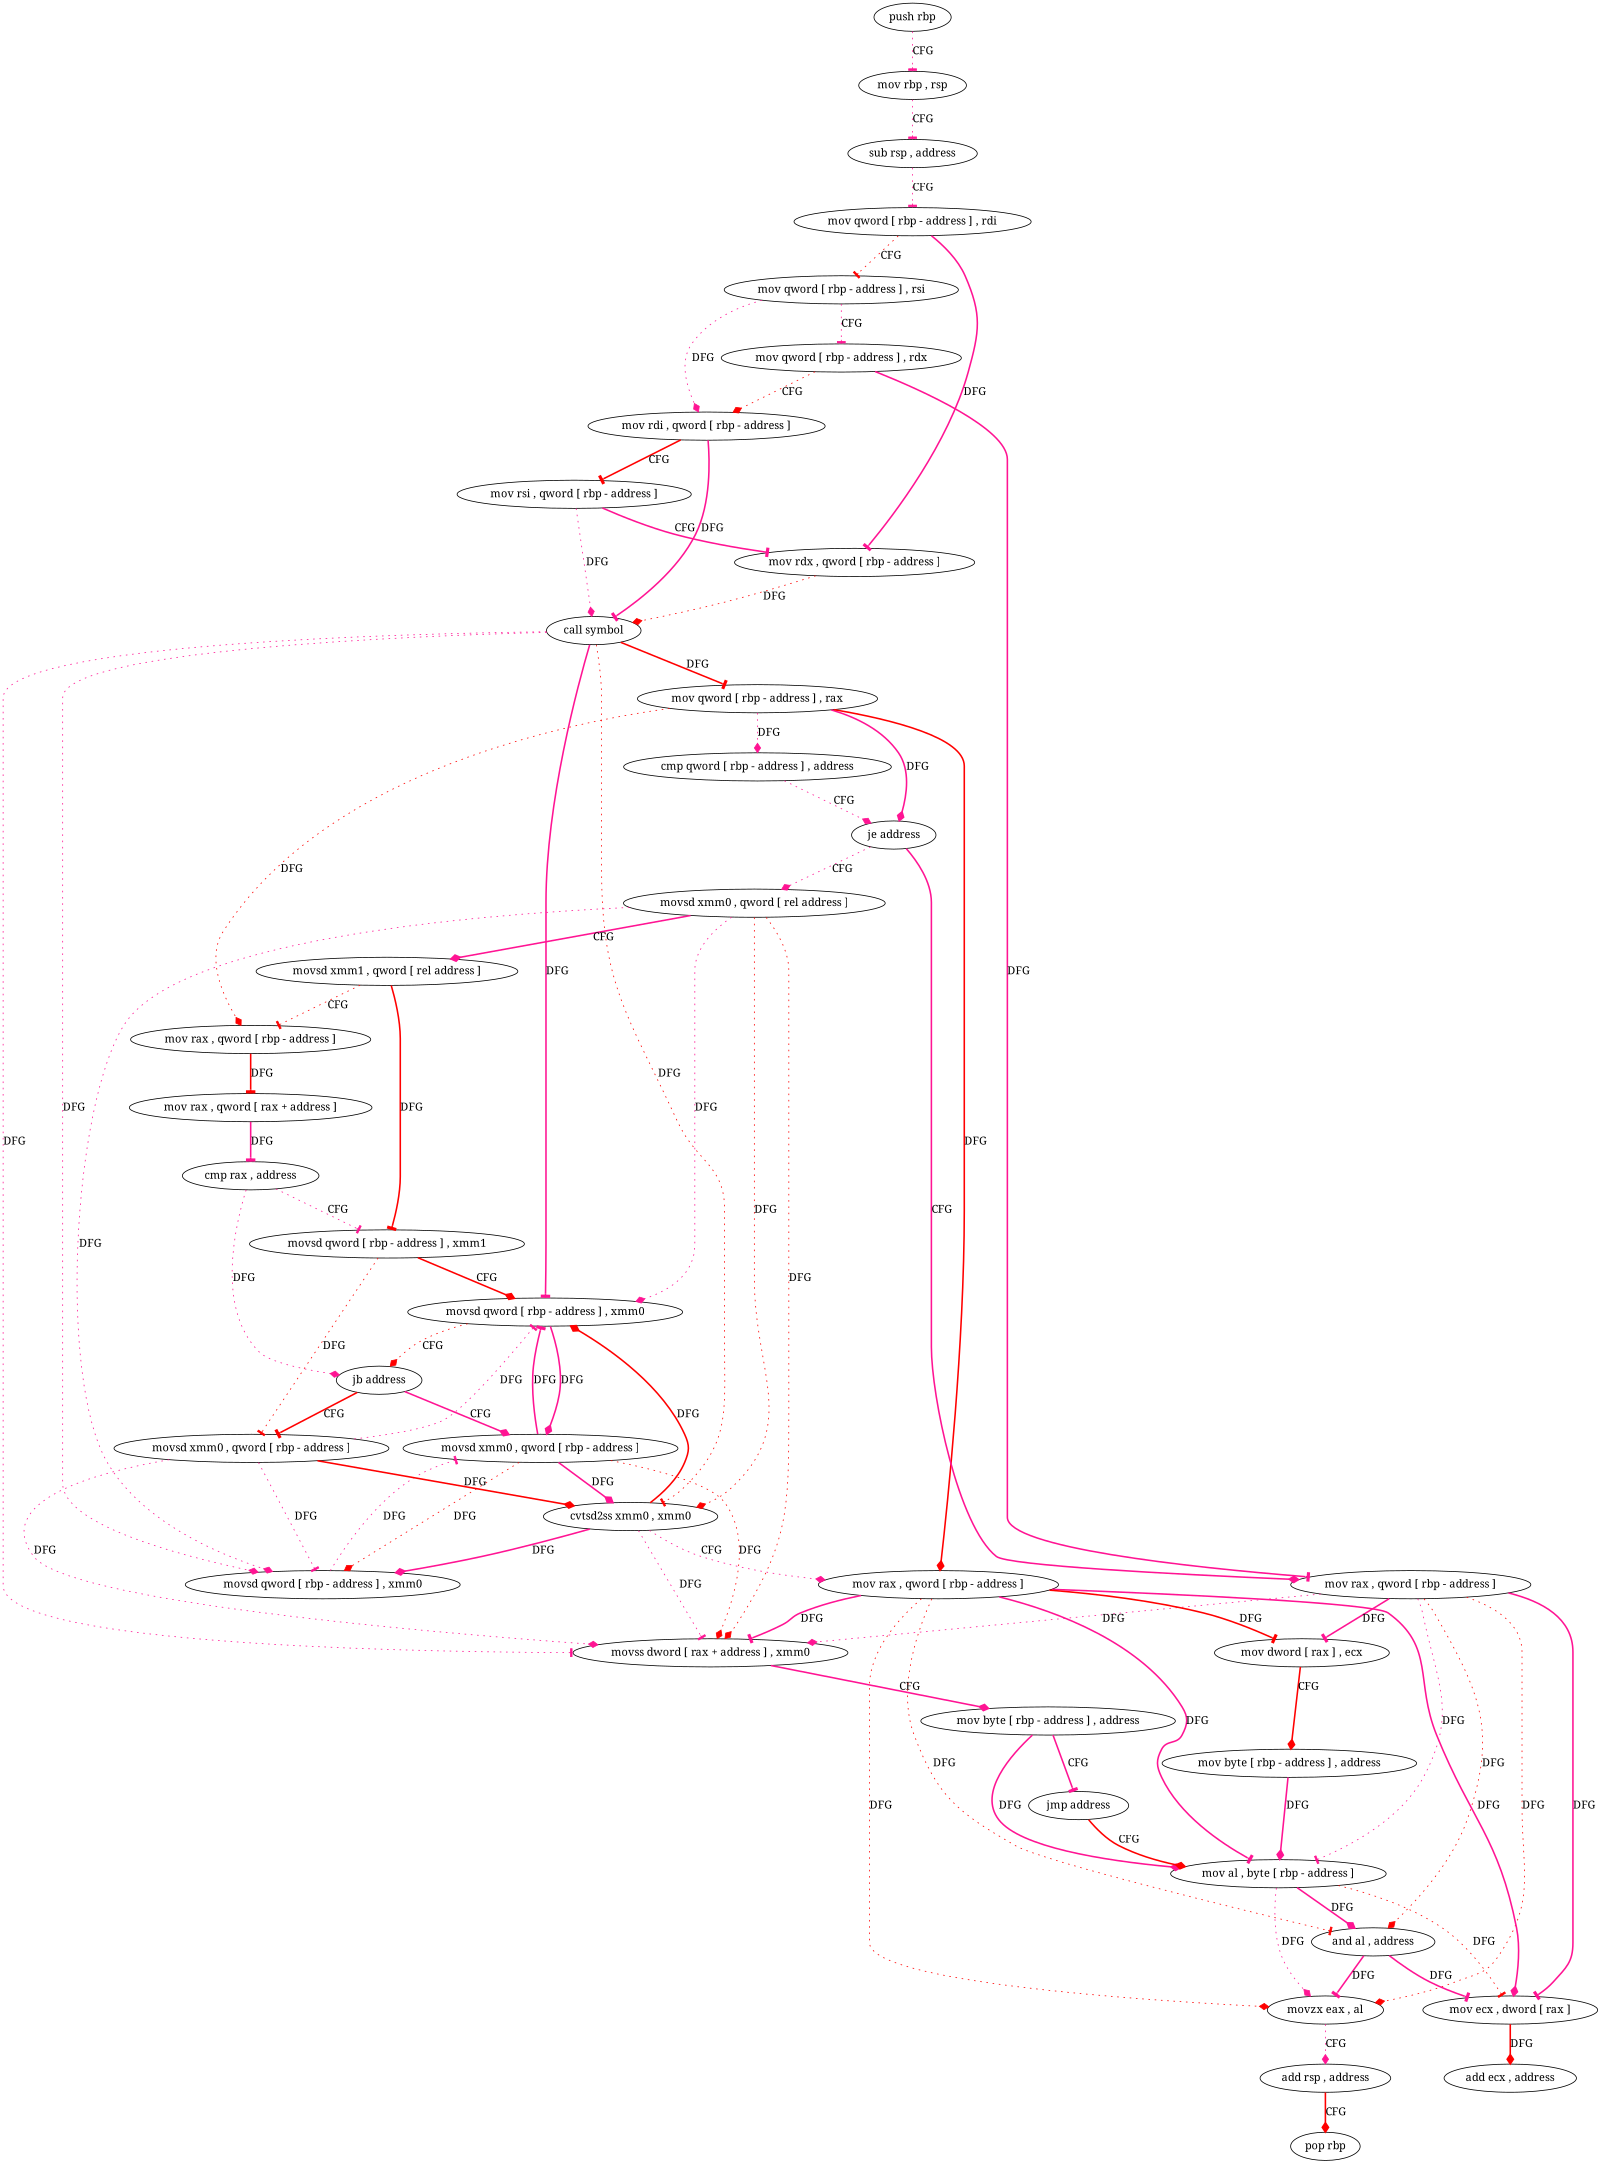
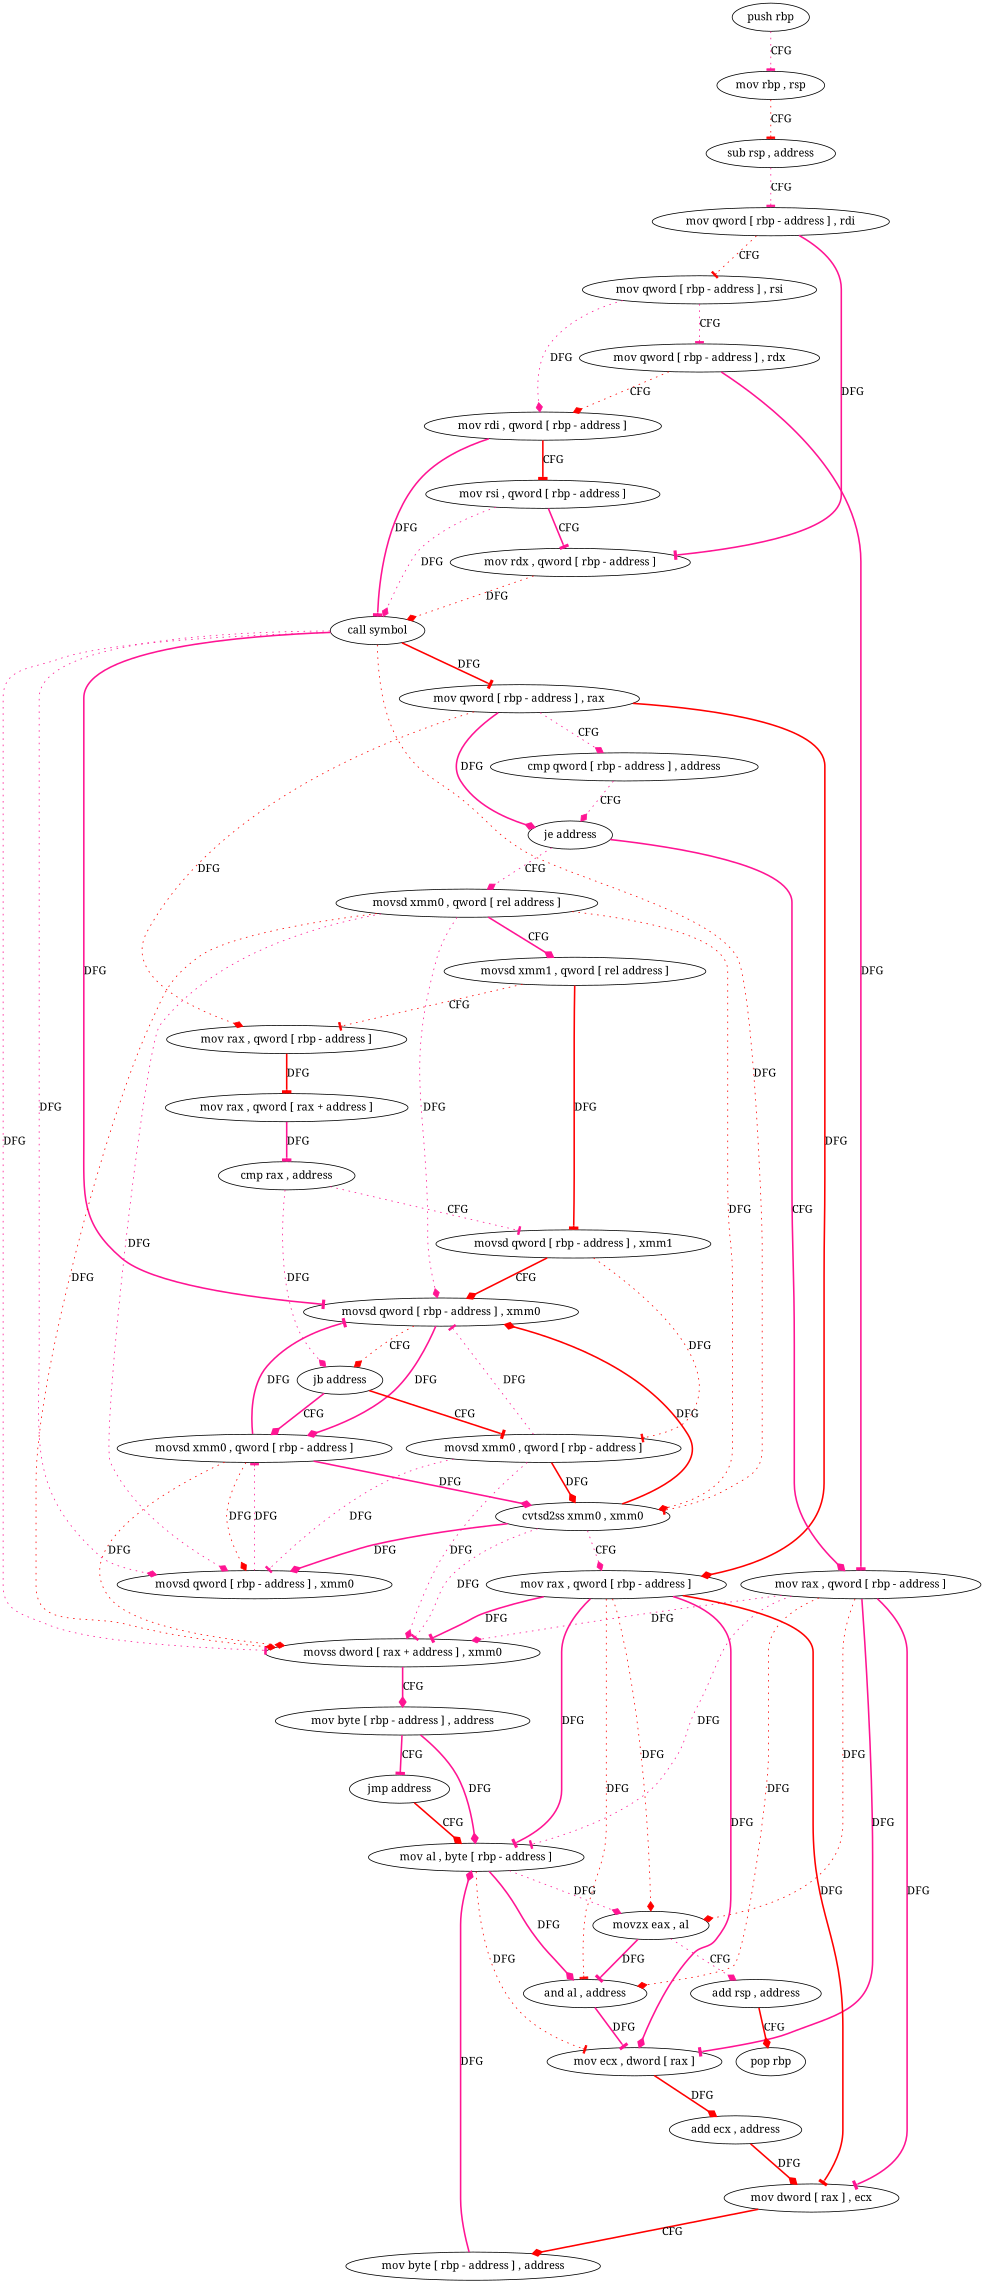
(913, 118) -> (771, 118)
(769, 733) -> (589, 733)
(1351, 1974) -> (619, 1958)
none -> (770, 2161)
